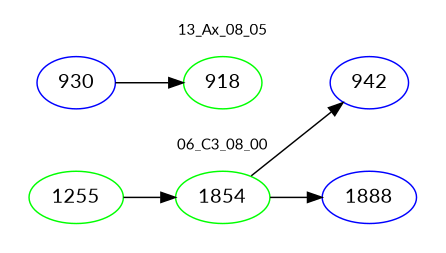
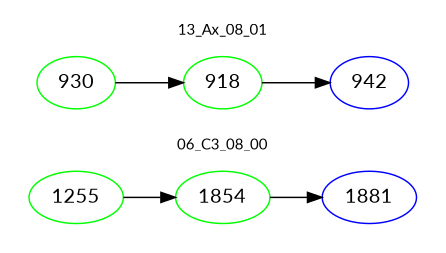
(223, 31) -> (223, 31)
(76, 83) -> (76, 83)
(291, 144) -> (288, 83)
(369, 197) -> (369, 197)
